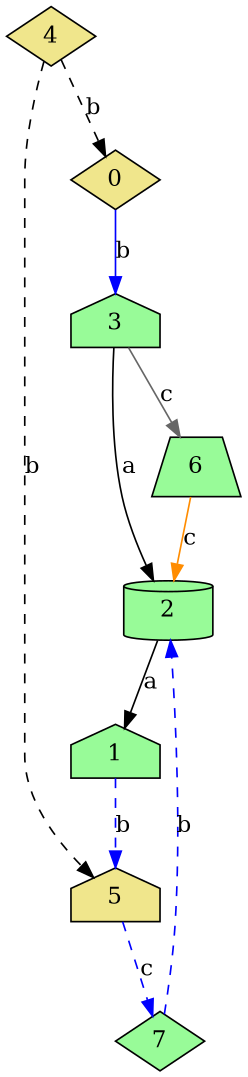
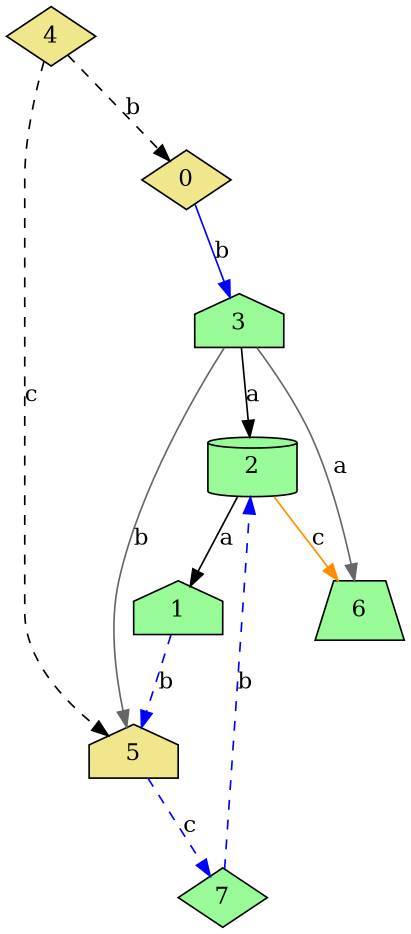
(167, 395) -> (341, 467)
(33, 467) -> (31, 395)
none -> (137, 521)
(184, 530) -> (301, 532)
